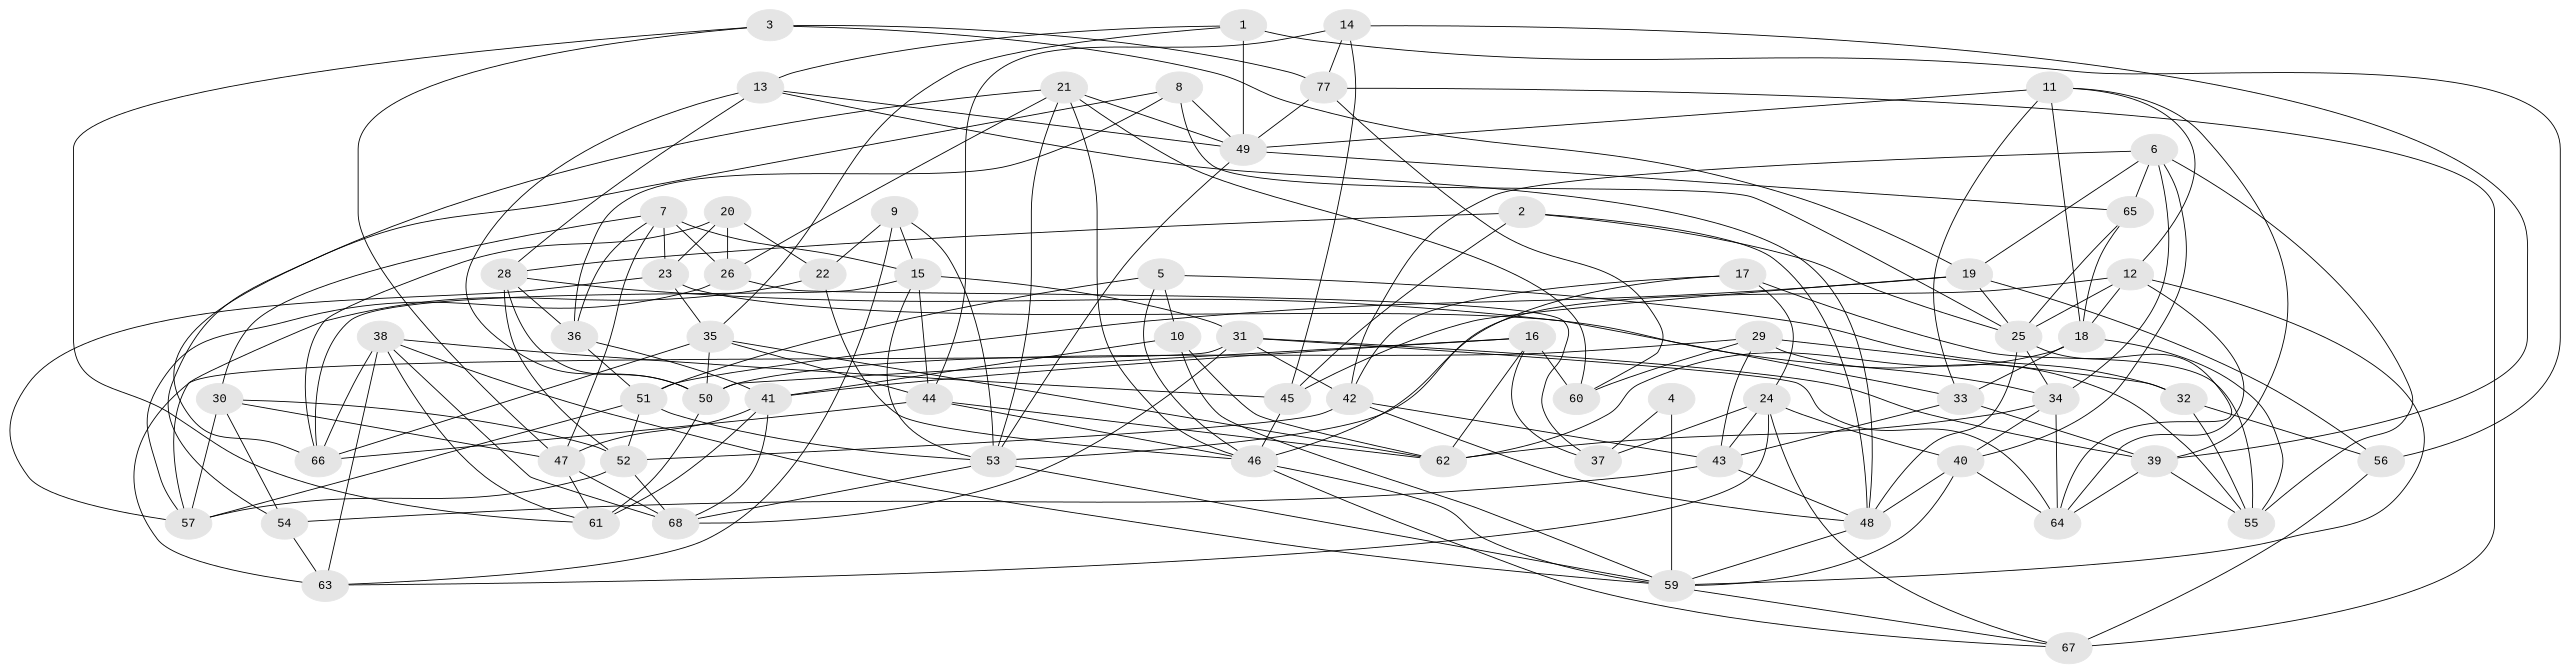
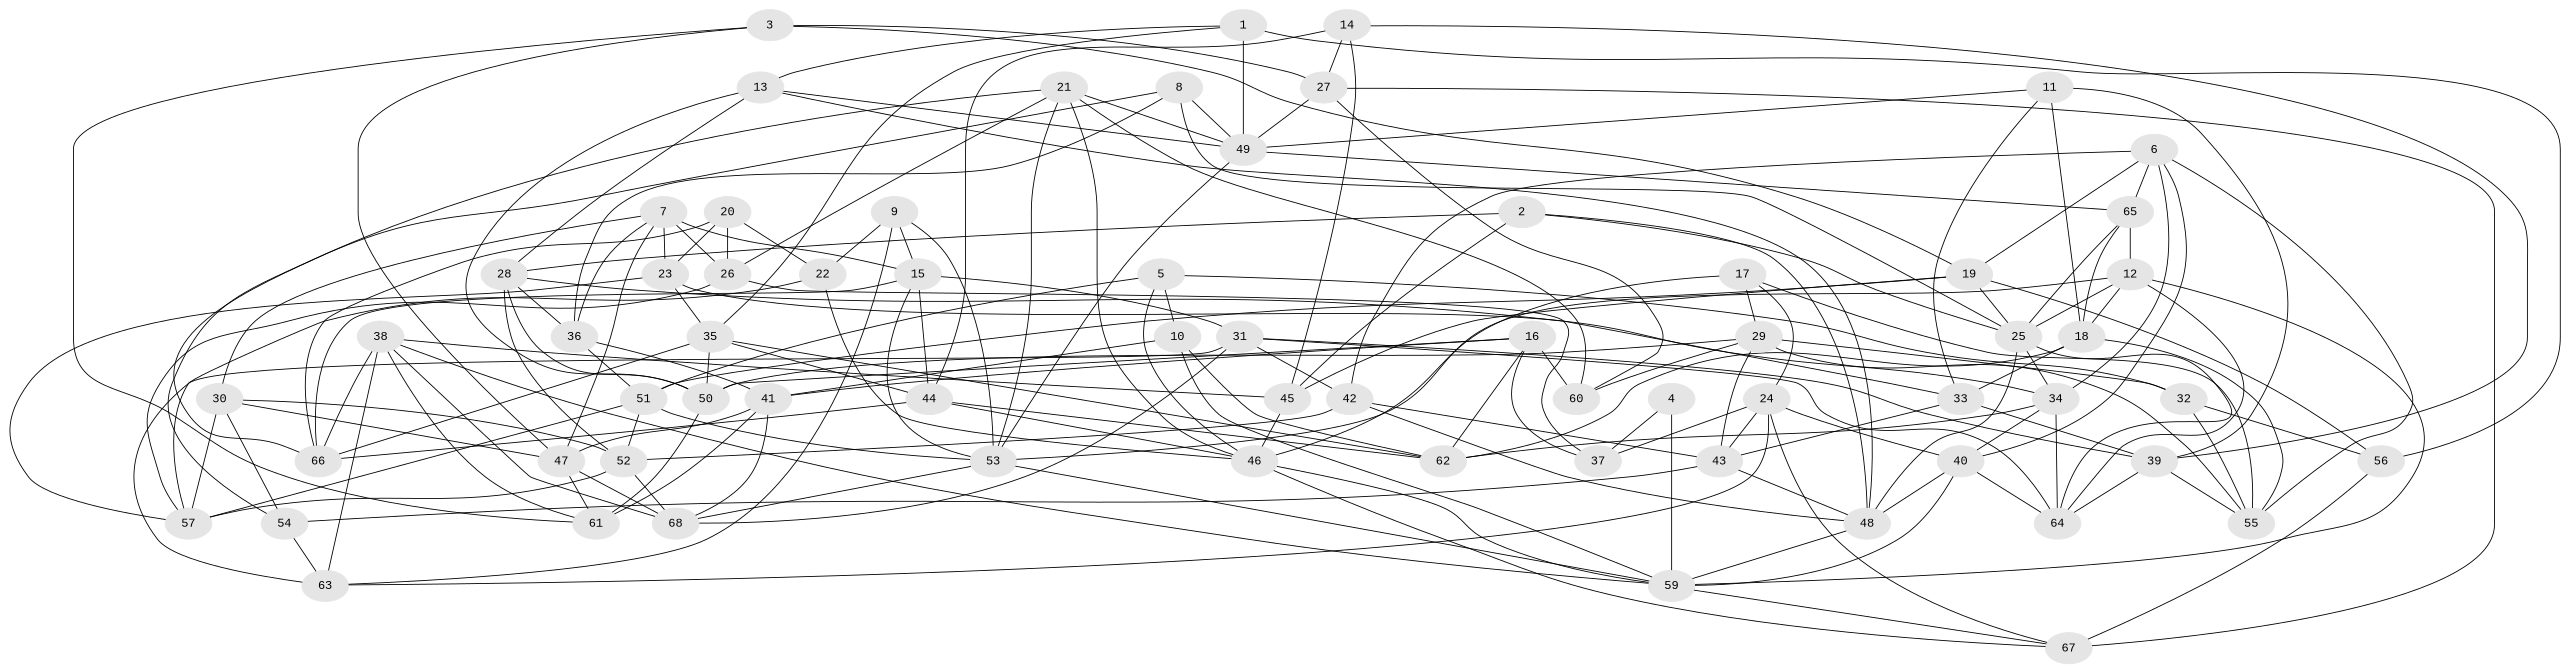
(1324, 87) -> (1324, 87)
(2190, 143) -> (2130, 243)
(1560, 288) -> (1751, 306)
